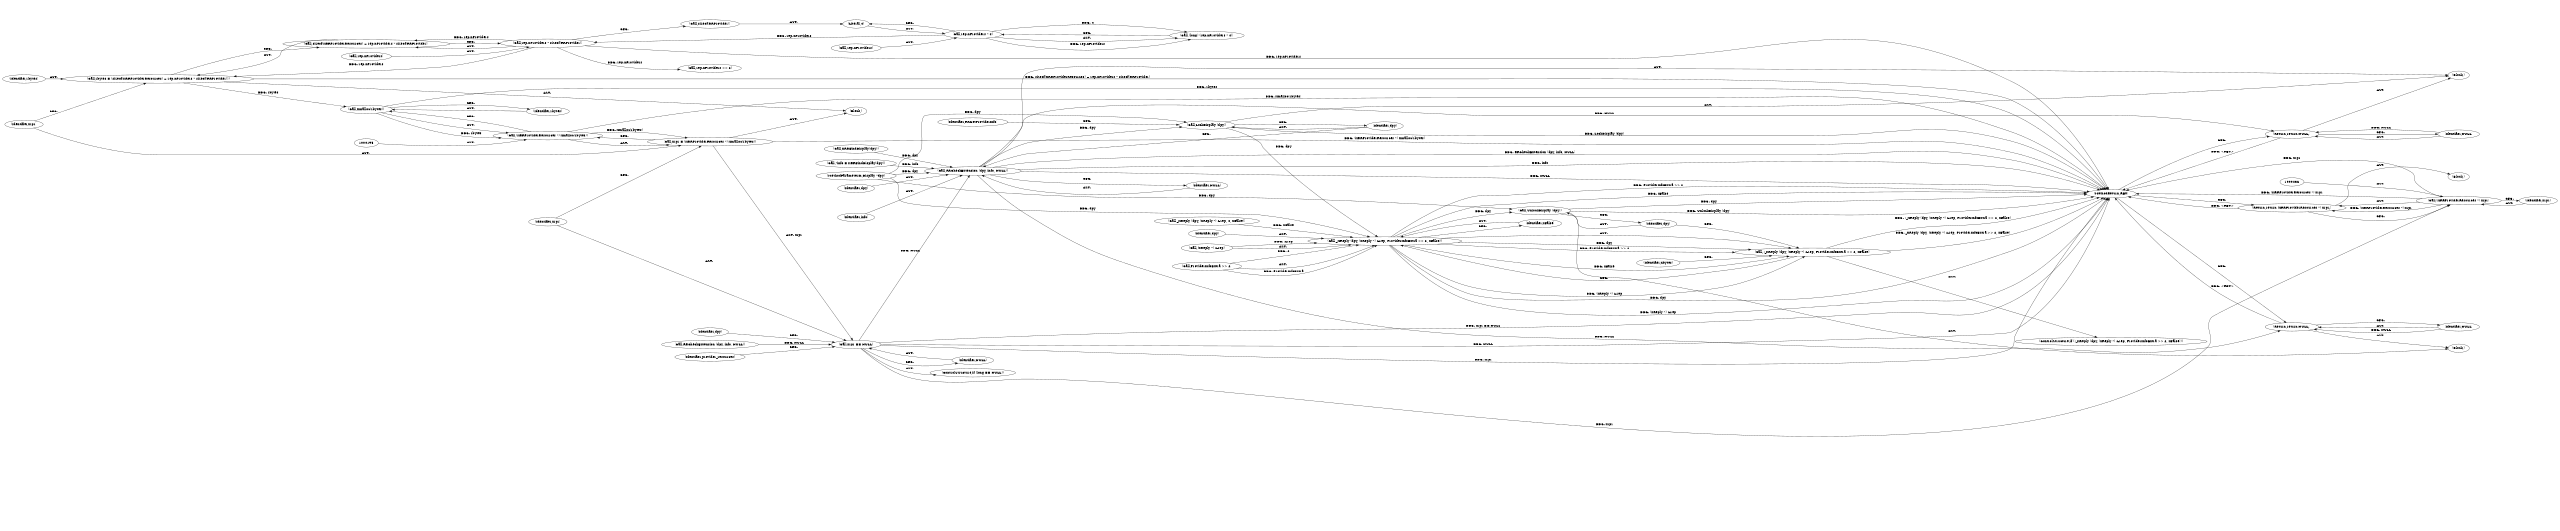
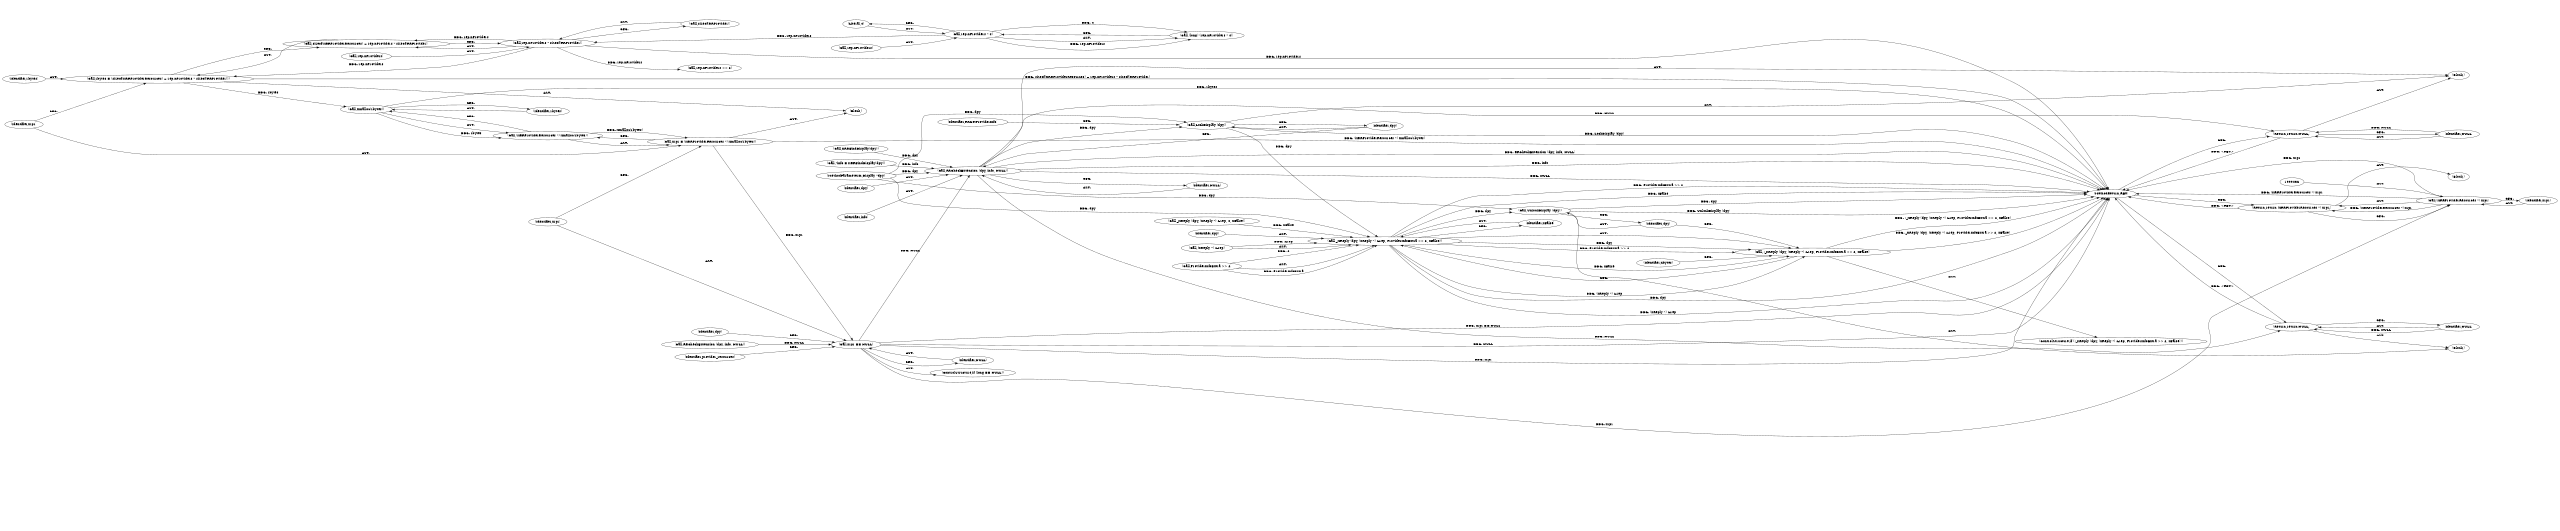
(790, 24) -> (621, 25)
(1345, 98) -> none
(366, 143) -> none
(794, 235) -> (794, 235)
